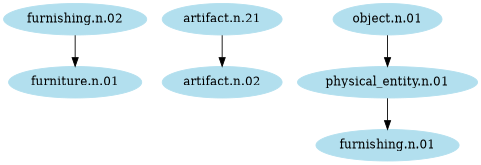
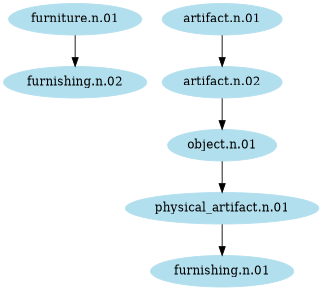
(222, 19) -> (222, 19)
(75, 46) -> (75, 46)
(388, 82) -> (222, 208)
none -> (222, 109)
